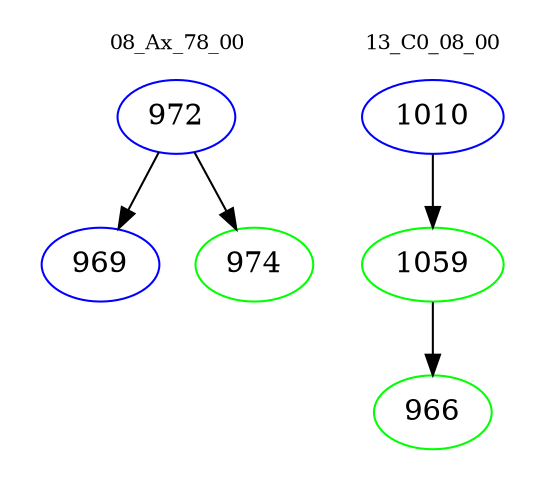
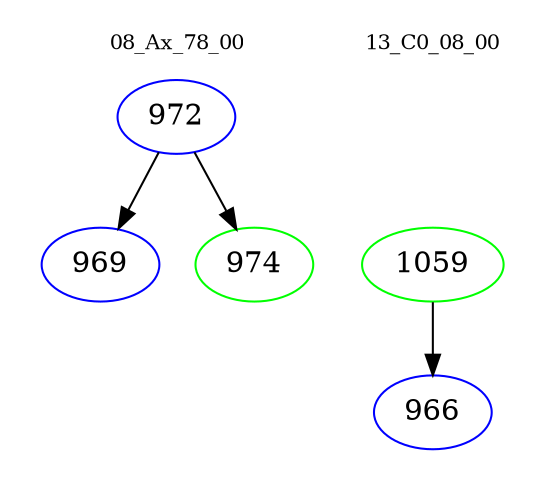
(433, 117) -> none
(433, 412) -> (433, 412)
